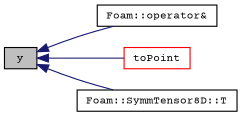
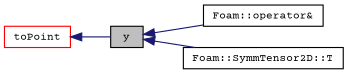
(86, 58) -> (96, 37)
(157, 101) -> (263, 58)
